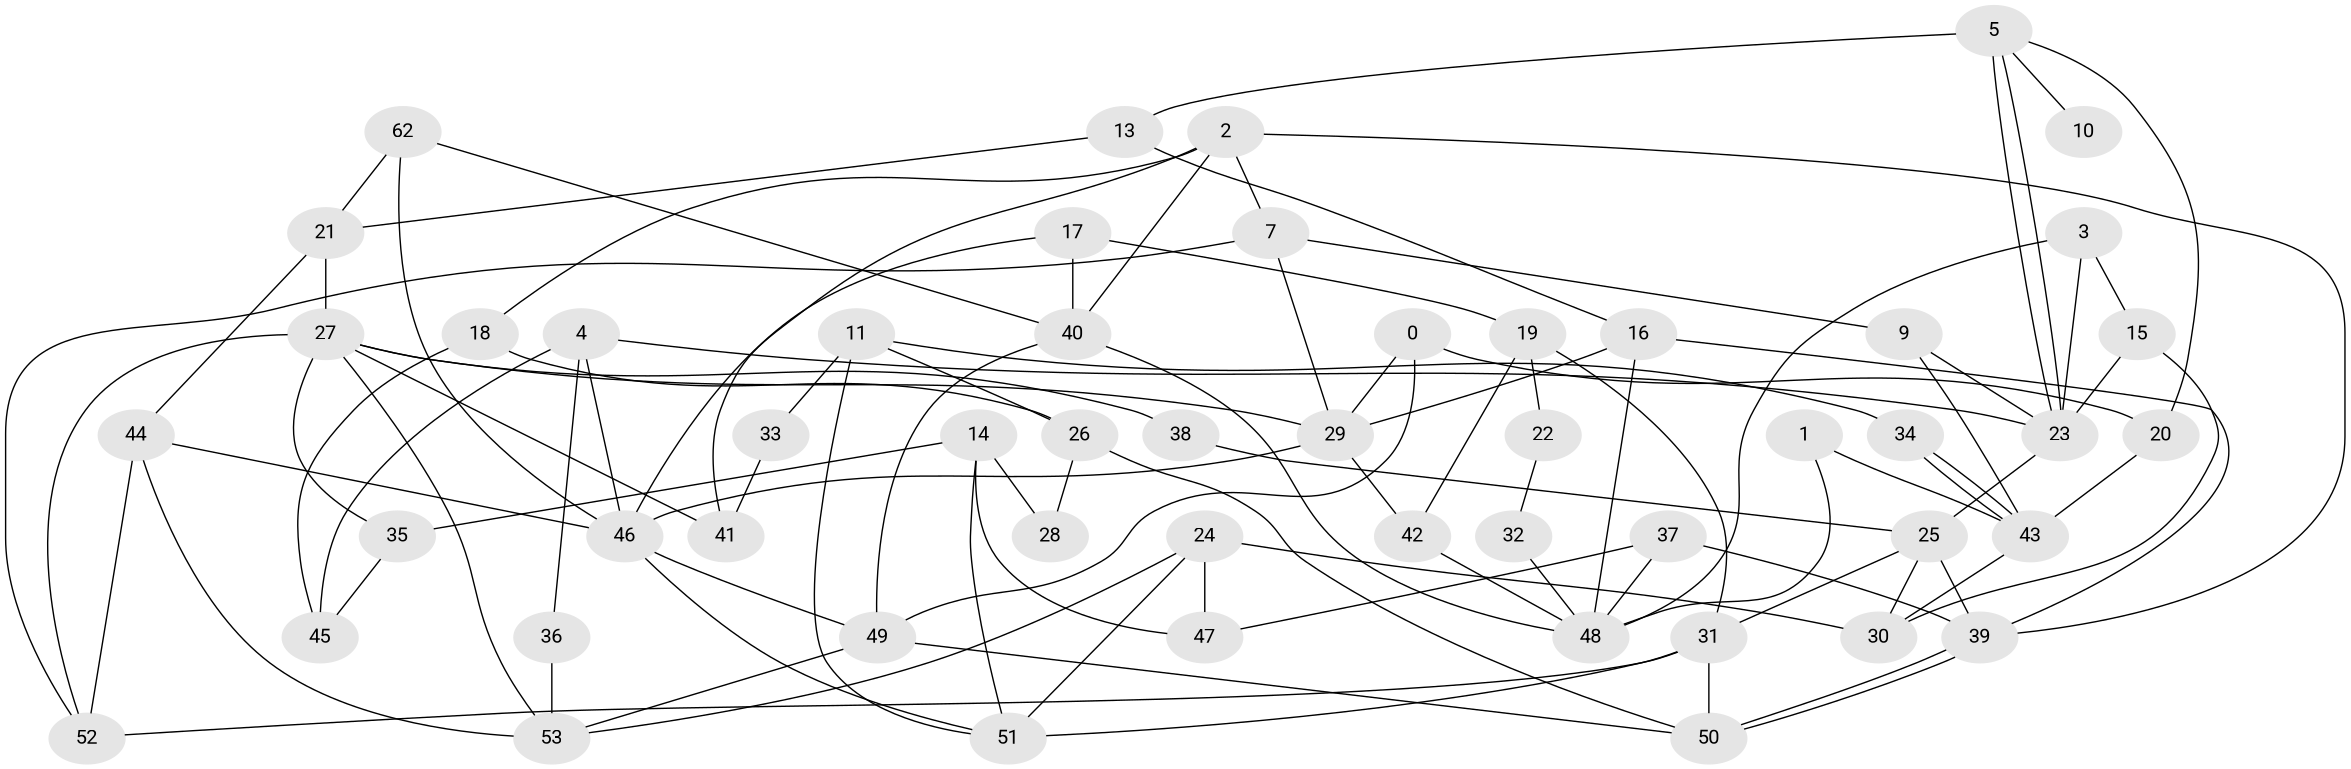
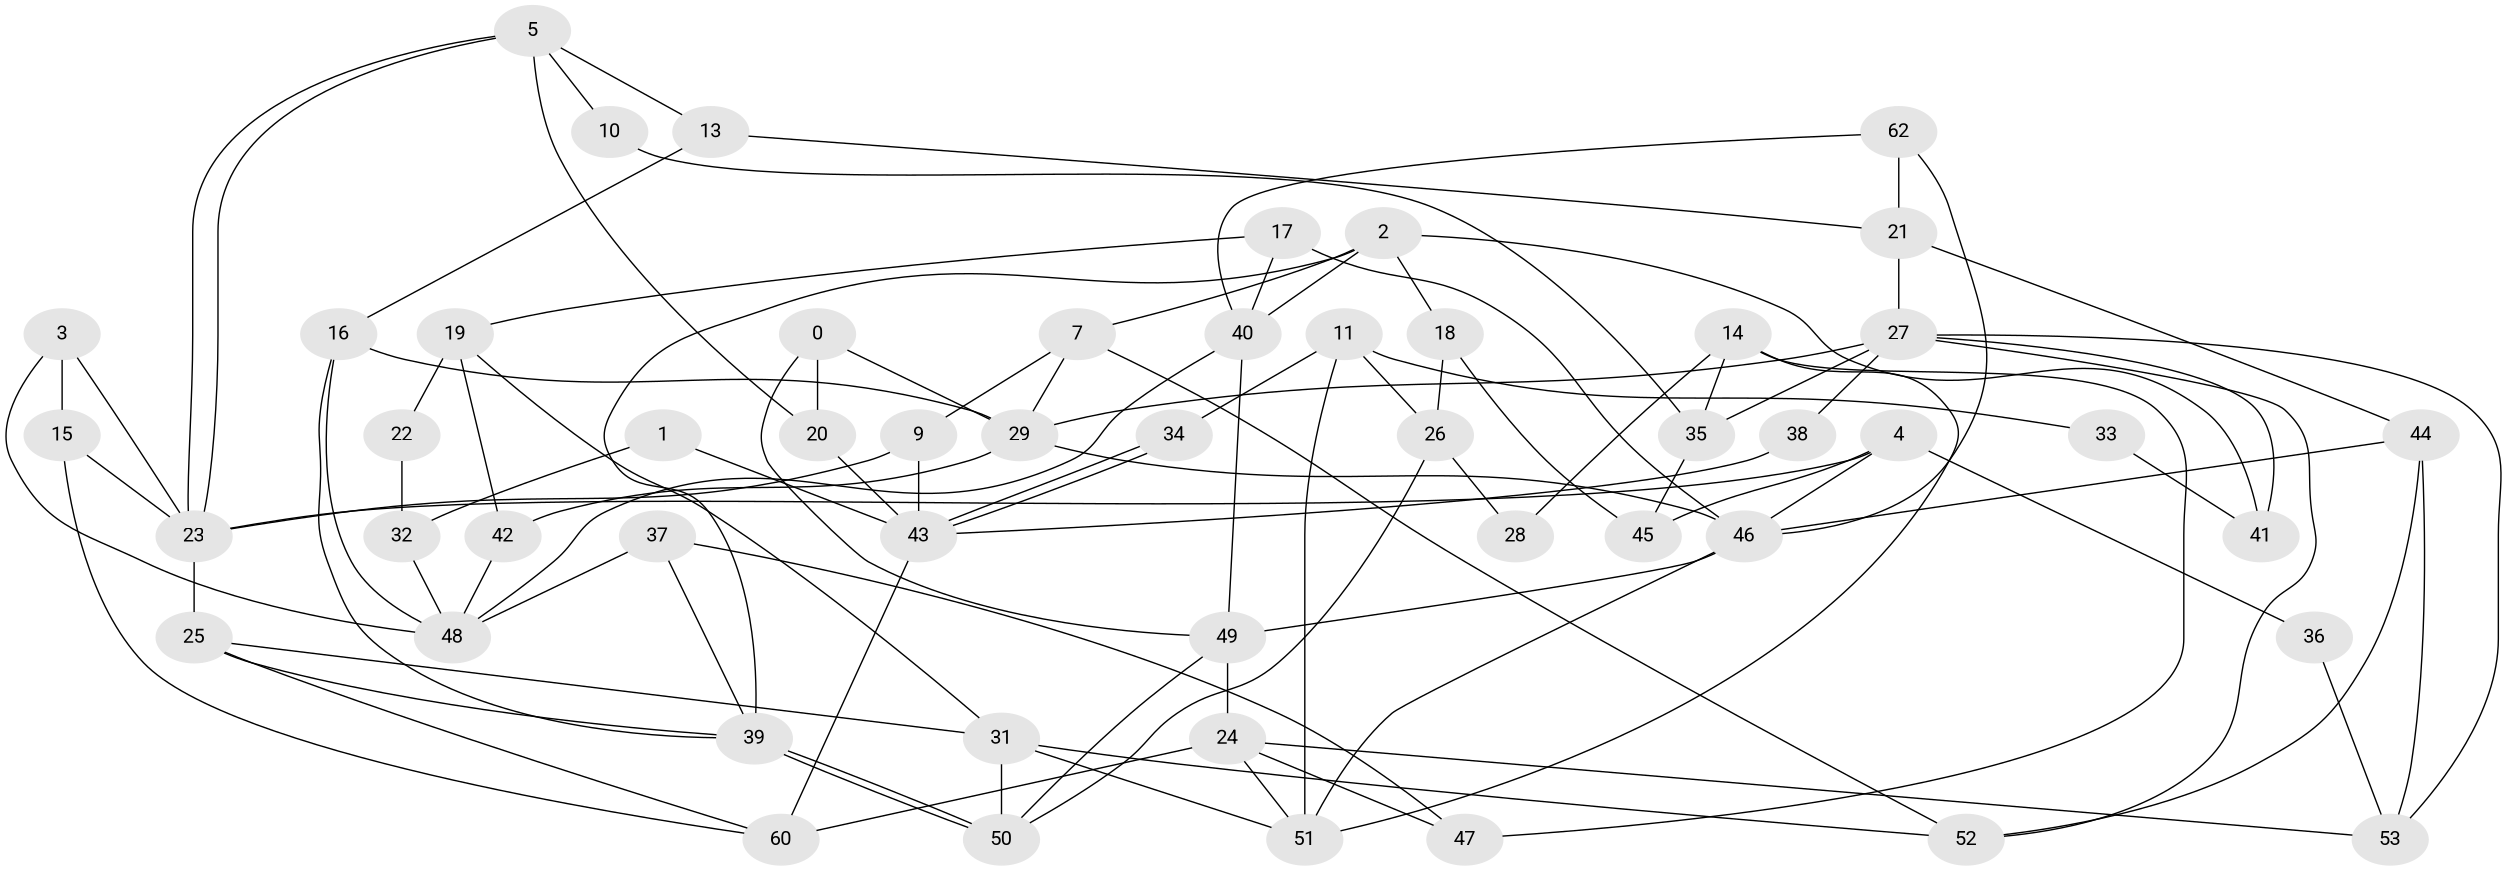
none -> (1142, 175)
(1553, 492) -> (1324, 512)
(1778, 594) -> (530, 482)
(1879, 637) -> (781, 840)
(714, 688) -> (1228, 681)
